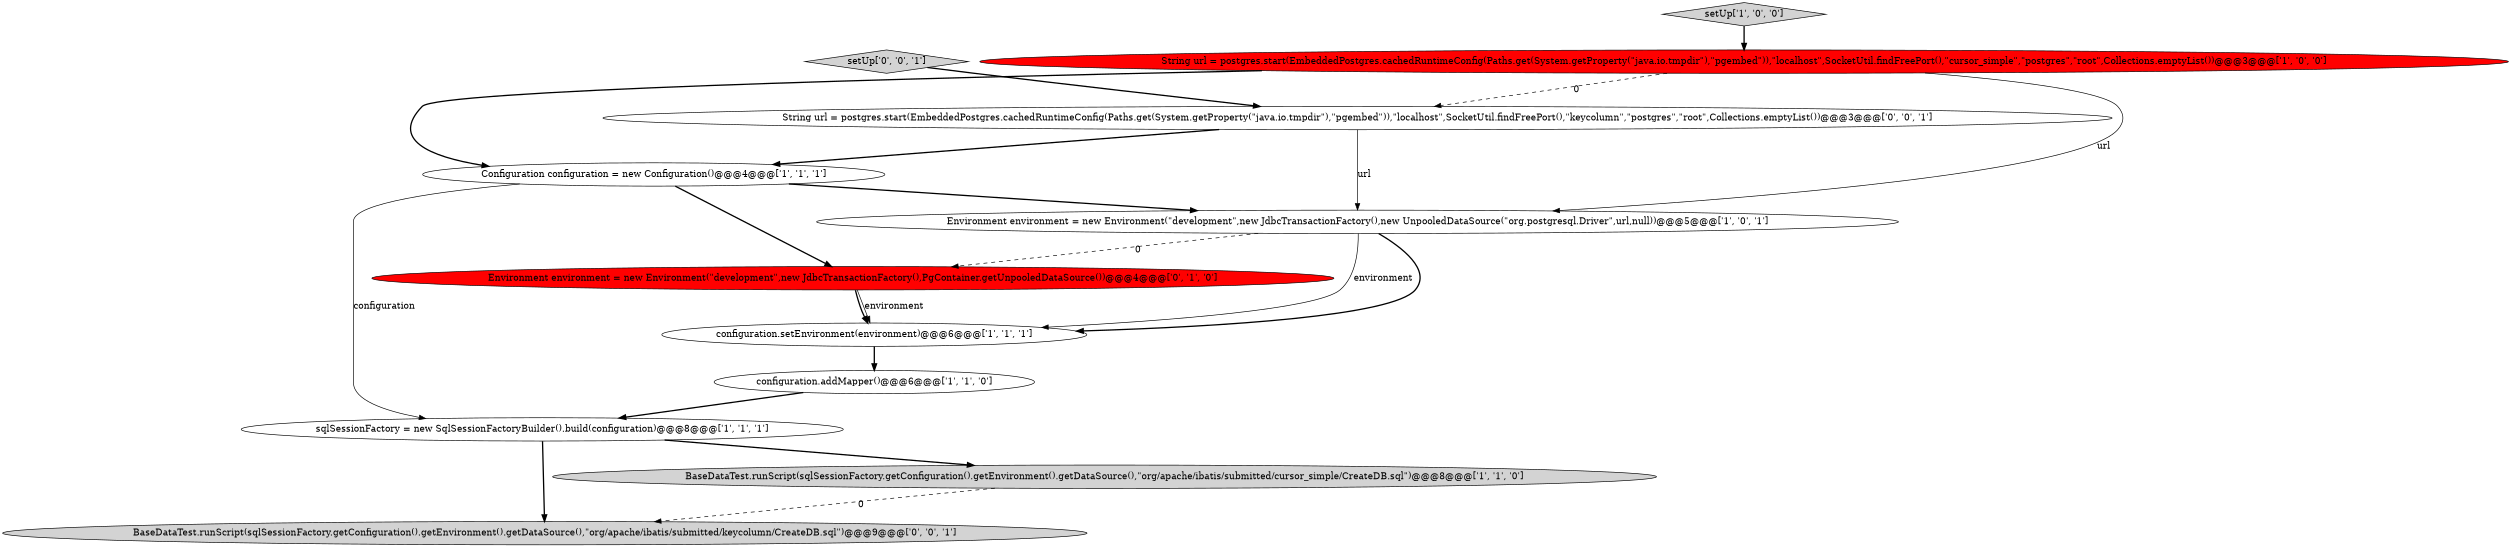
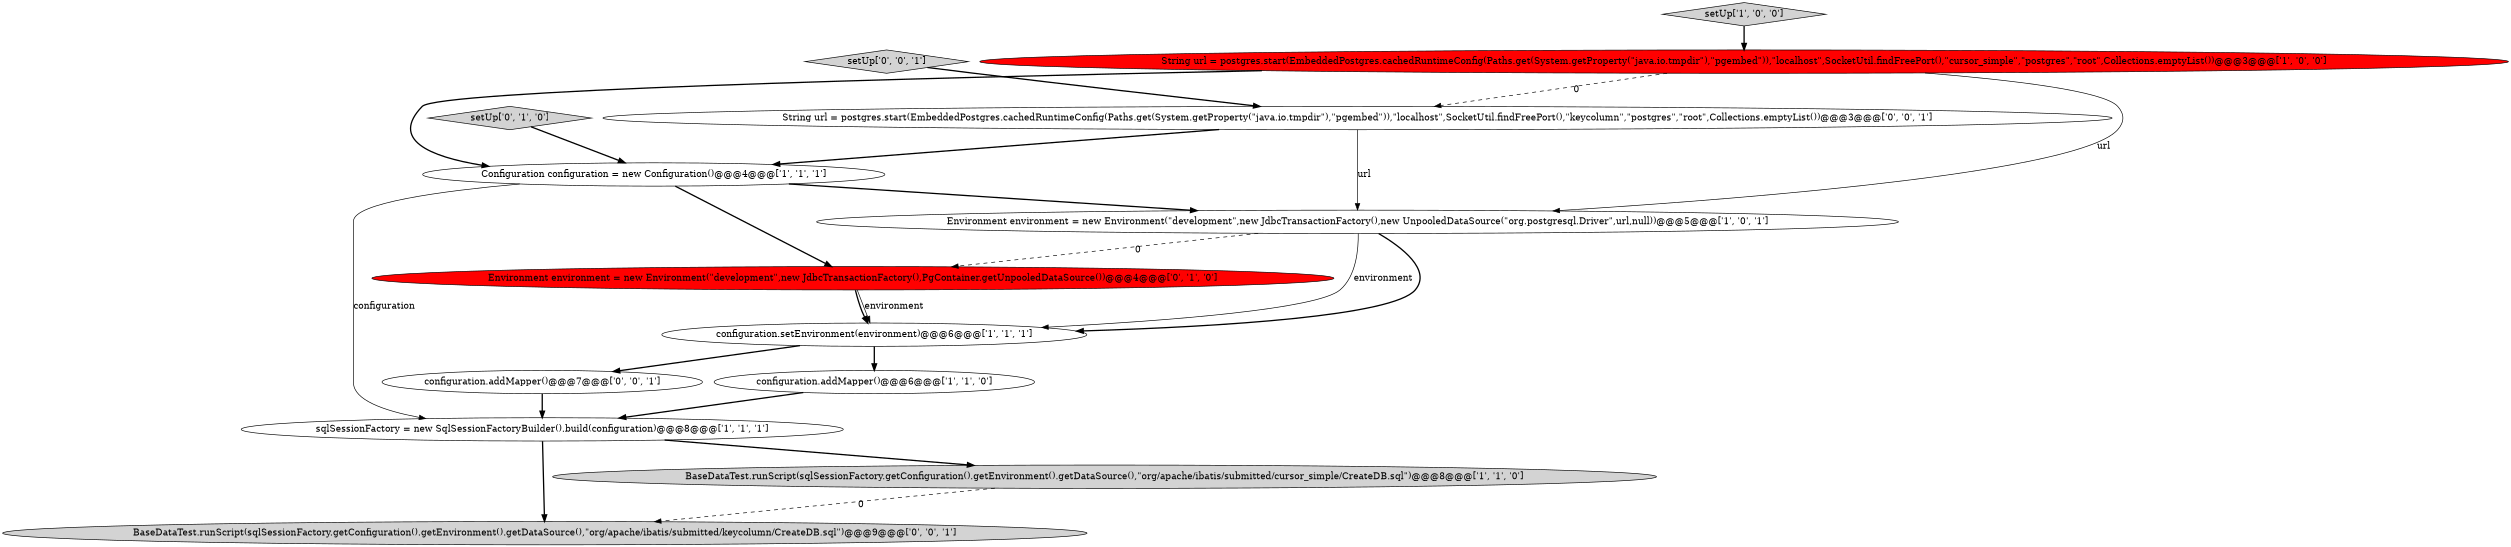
none -> (510, 118)
none -> (542, 382)
